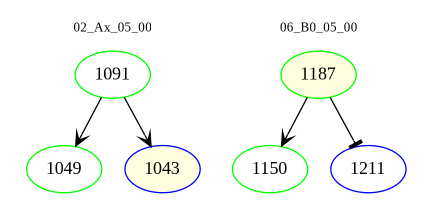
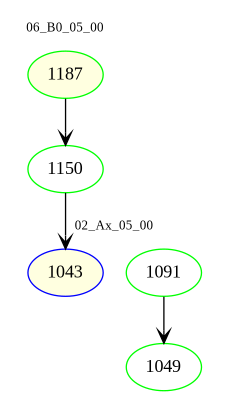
(134, 116) -> (66, 222)
(368, 169) -> none
